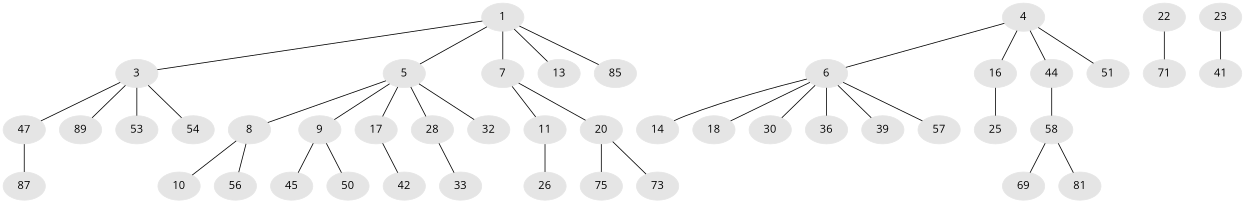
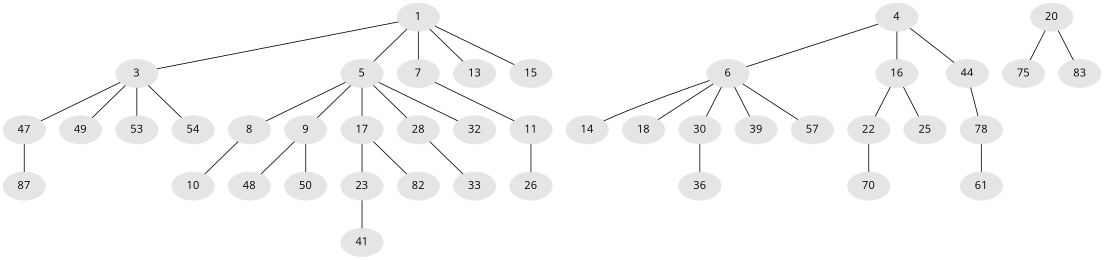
(615, 74) -> (531, 74)
(1108, 74) -> none
(1164, 74) -> (869, 186)
(552, 102) -> none
(827, 102) -> (700, 158)
none -> (883, 102)
(81, 130) -> (81, 130)
(1052, 130) -> (981, 130)
none -> (362, 158)
(235, 186) -> none
(292, 186) -> (249, 186)
(404, 186) -> (418, 186)
(658, 186) -> (1080, 74)
(1024, 186) -> (981, 186)
(1080, 186) -> none
